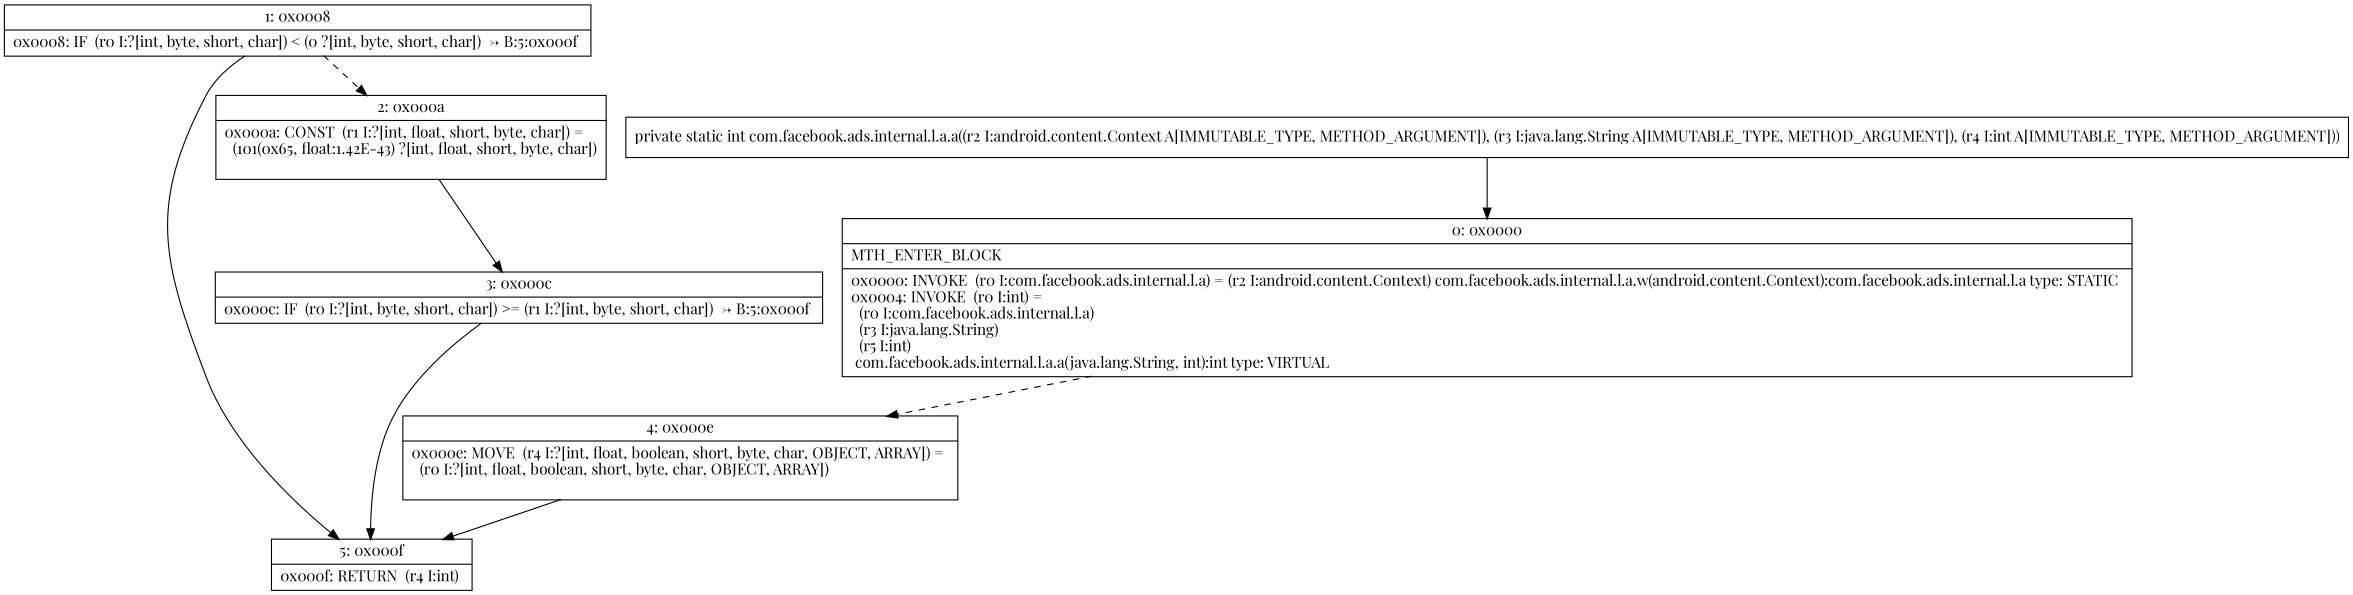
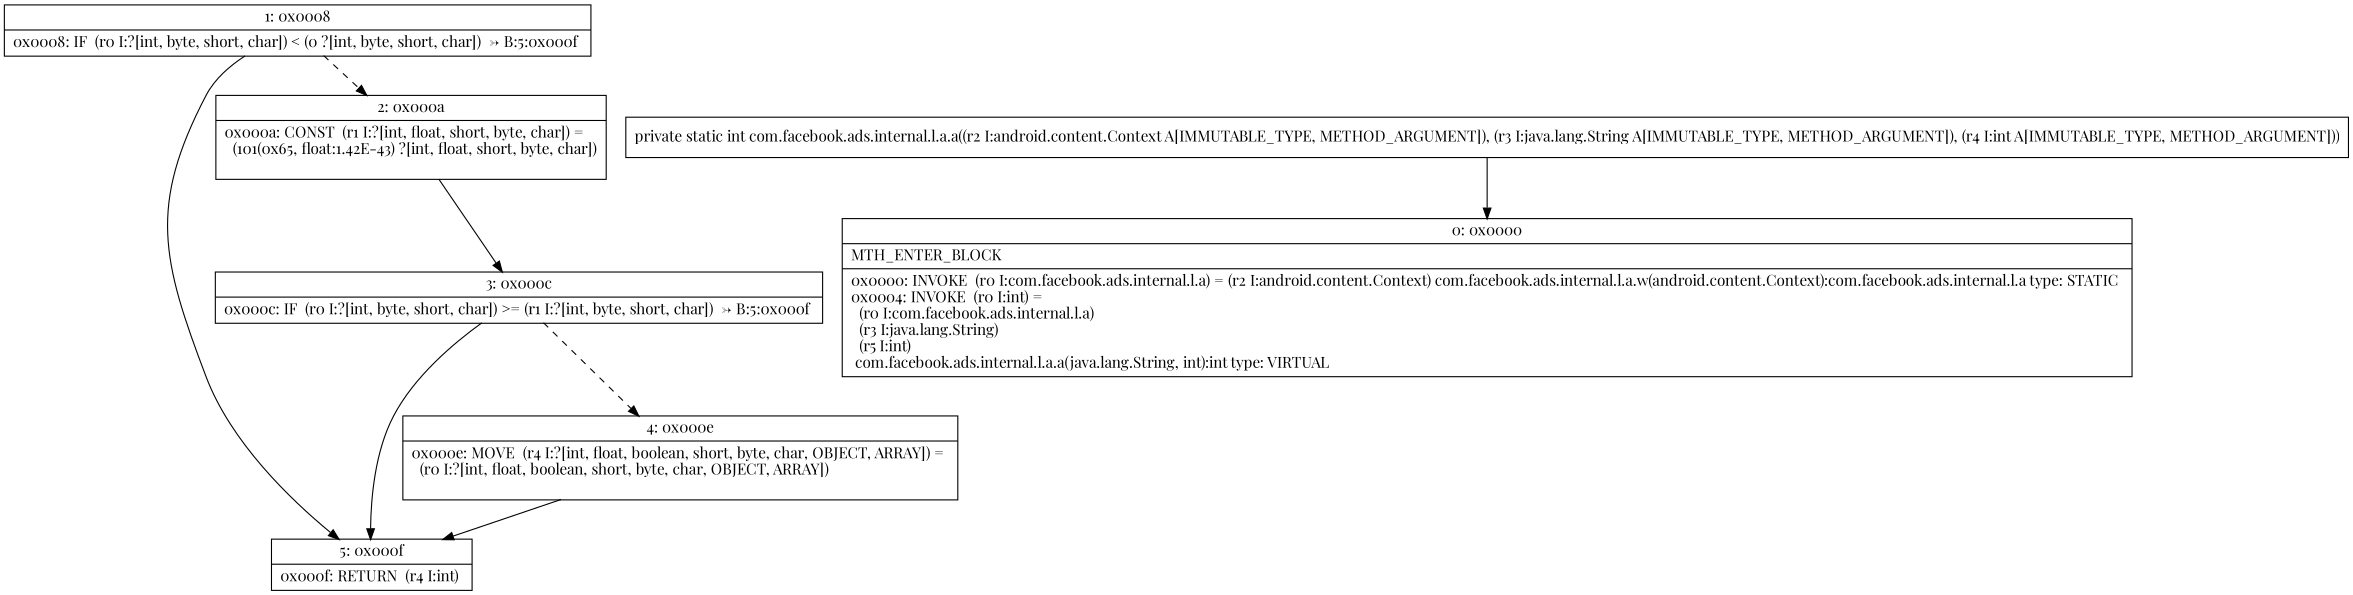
(995, 395) -> (587, 366)
